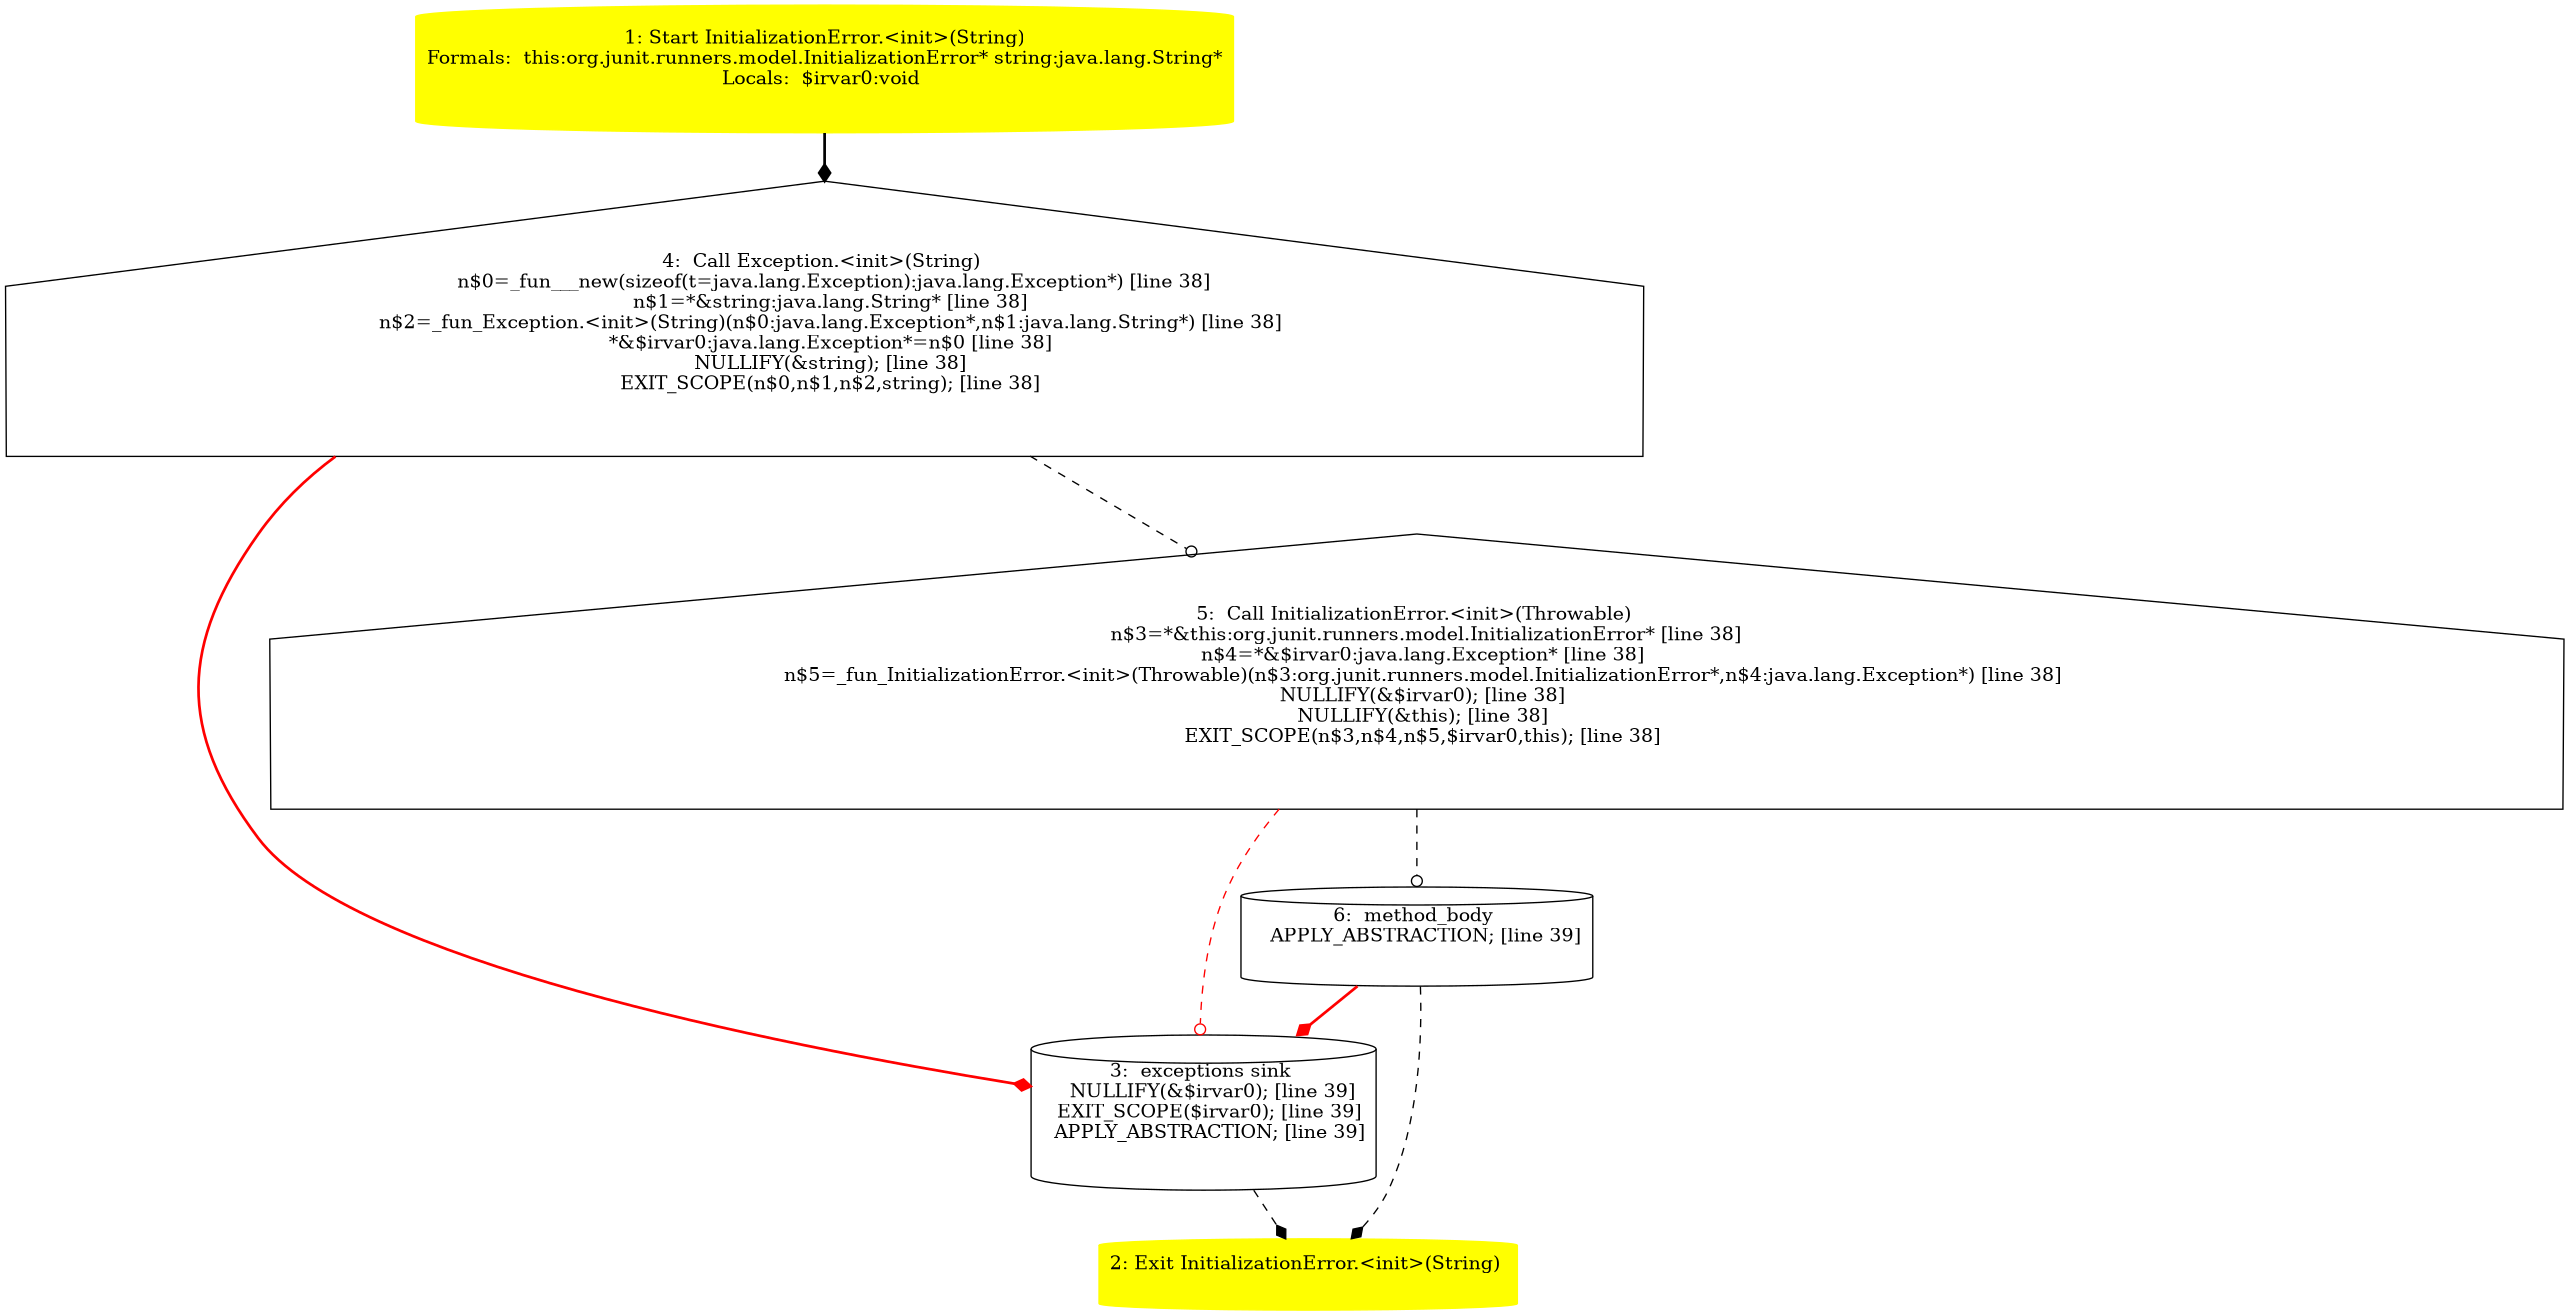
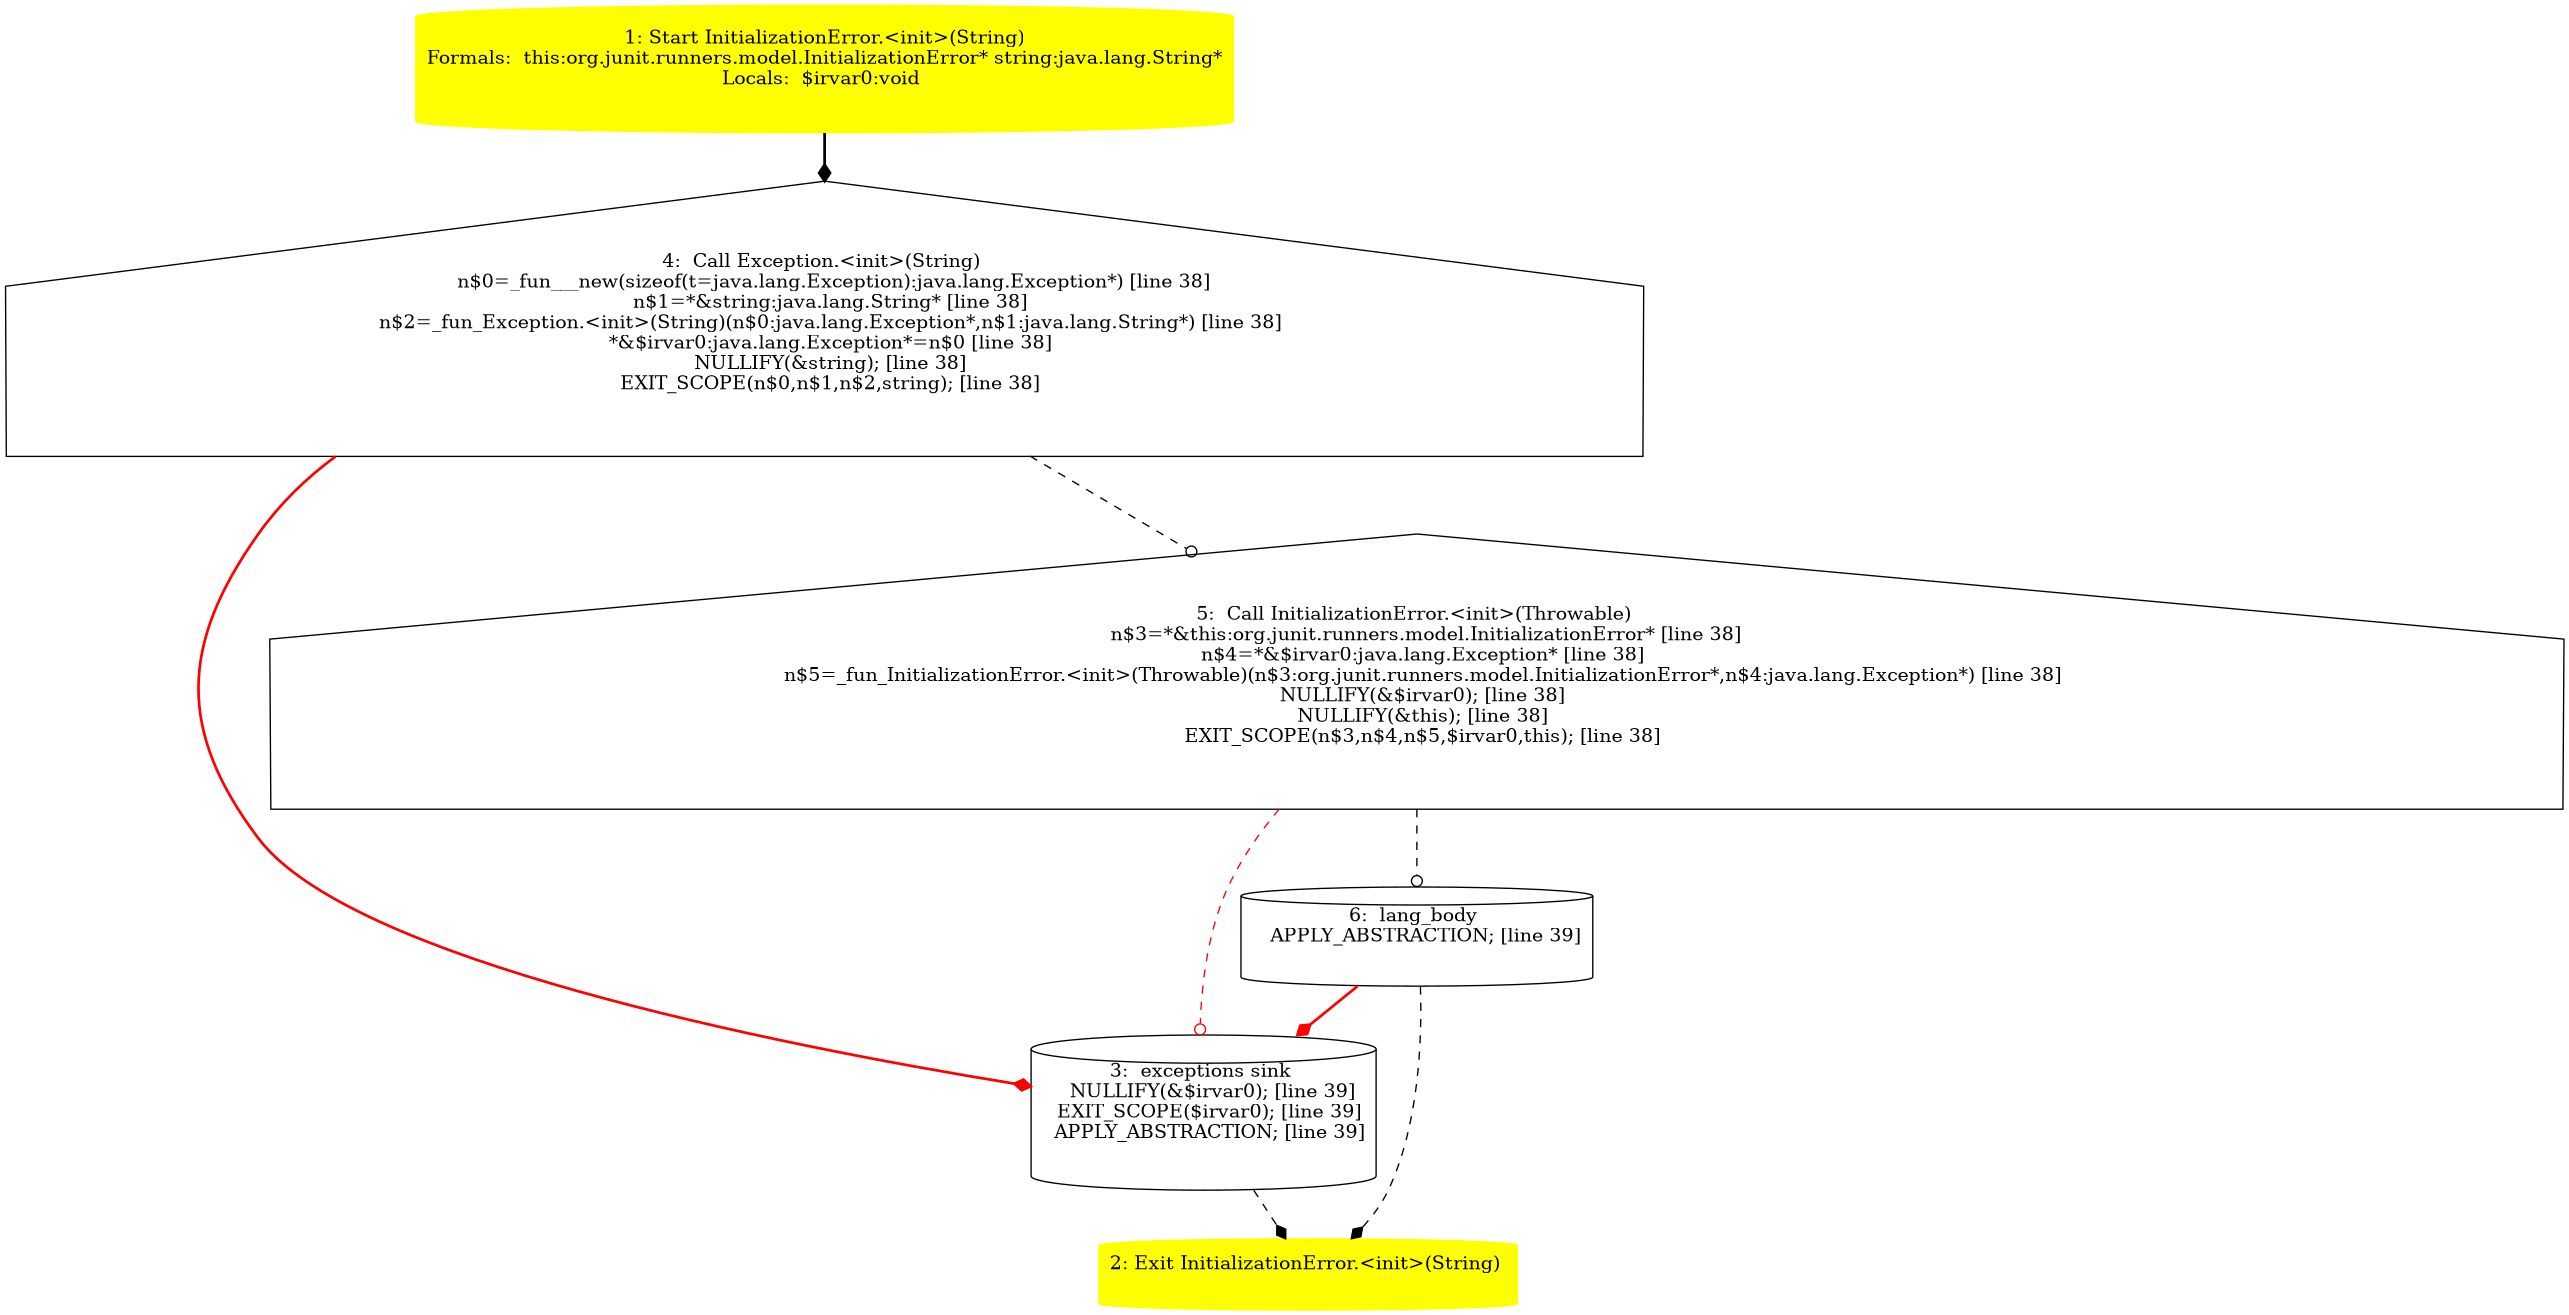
(1417, 937) -> (1417, 937)
